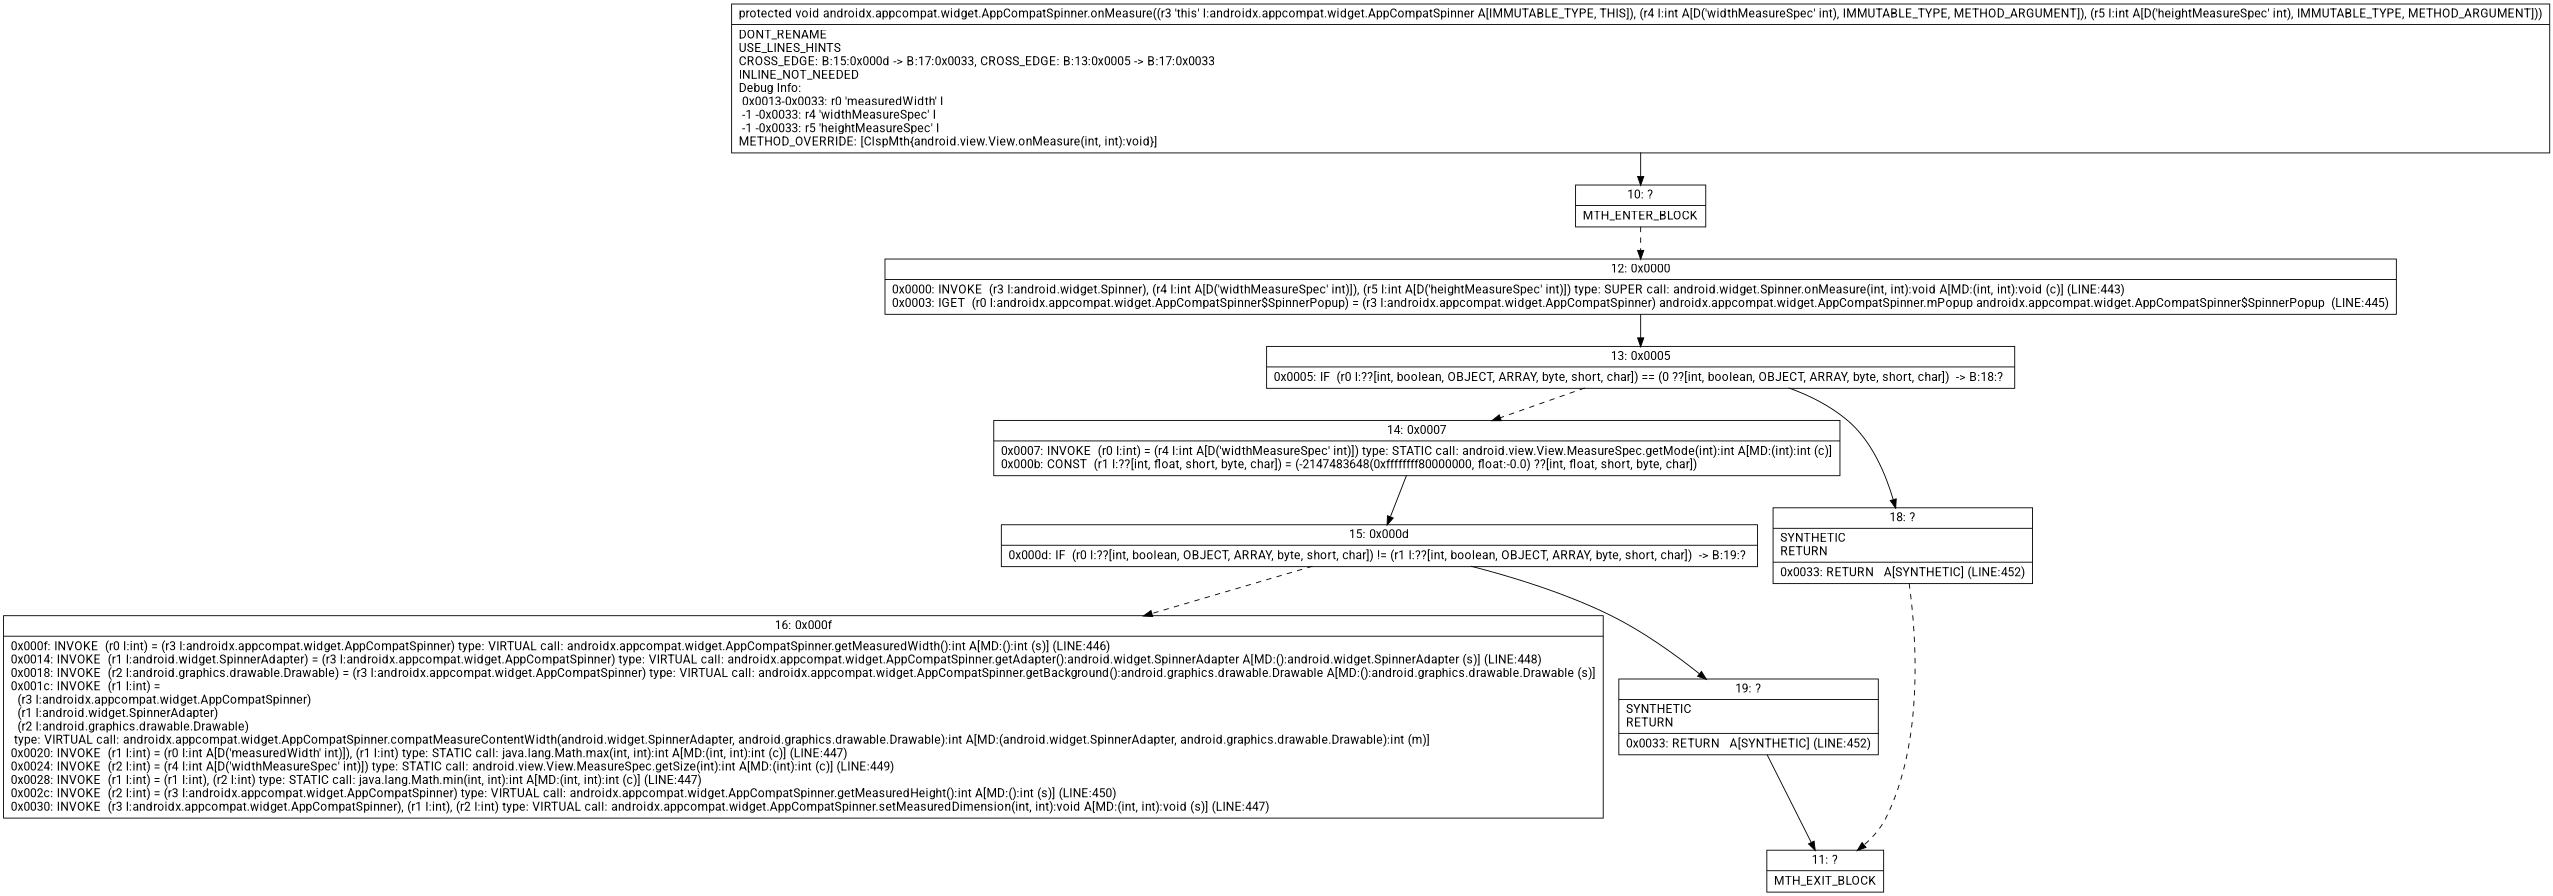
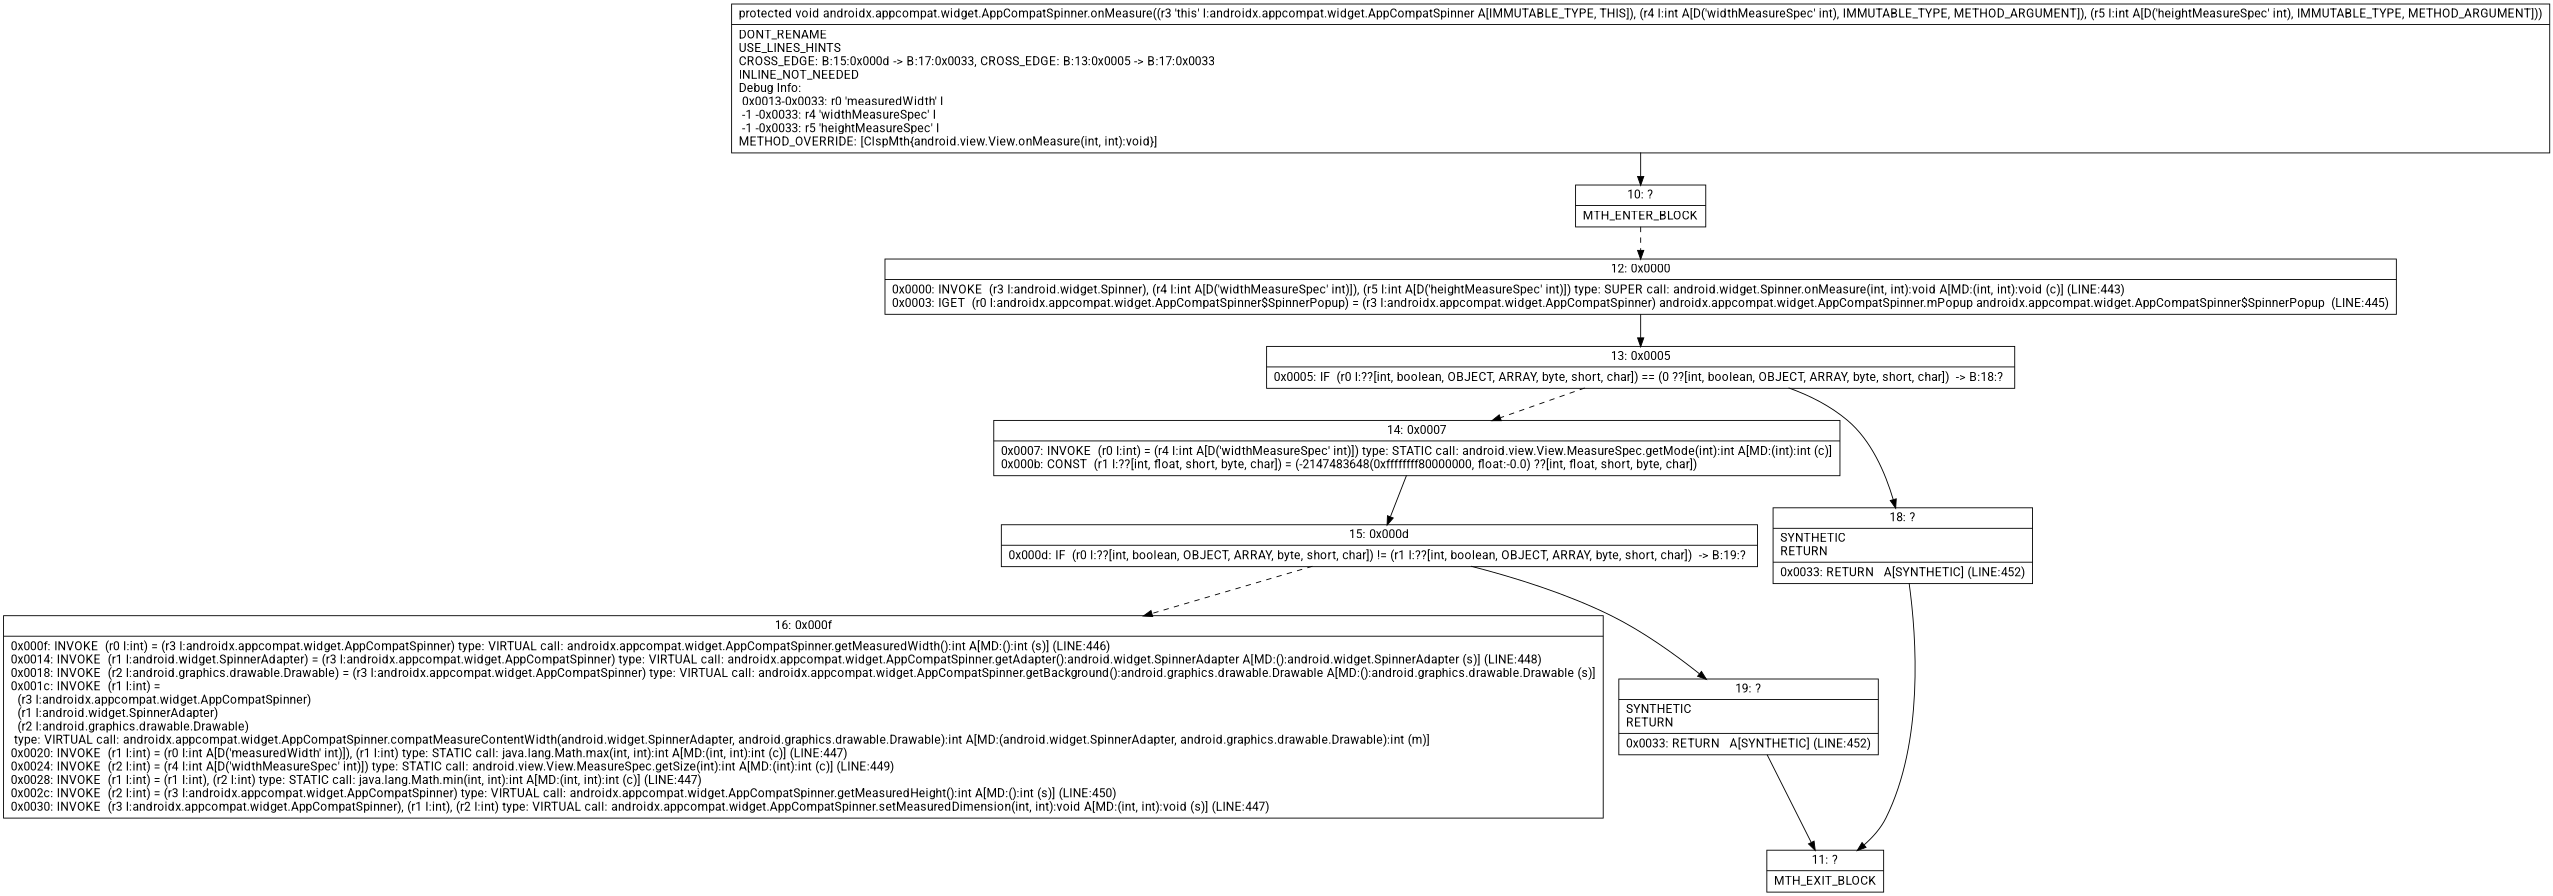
(1912, 720) -> (1912, 720)
